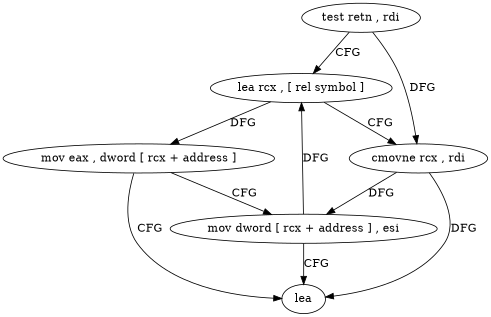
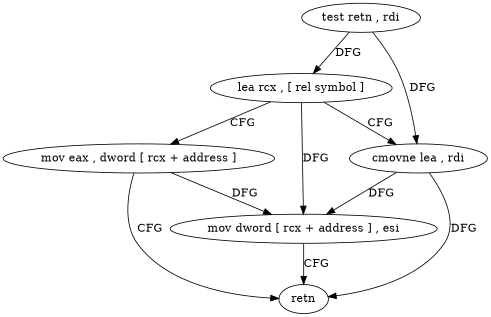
(348, 53) -> (349, 53)
(243, 123) -> (243, 123)
(418, 158) -> (418, 158)
(303, 163) -> (302, 154)
(245, 194) -> (245, 194)
(304, 299) -> (304, 299)
